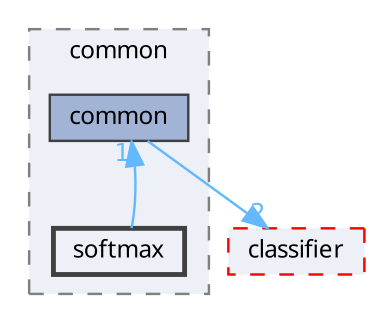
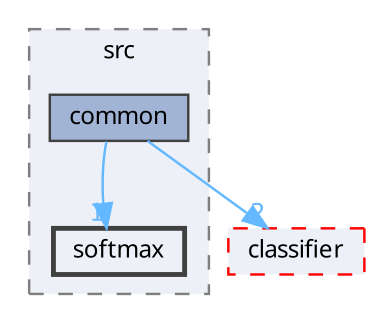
(119, 52) -> (119, 52)
(135, 197) -> (103, 173)
